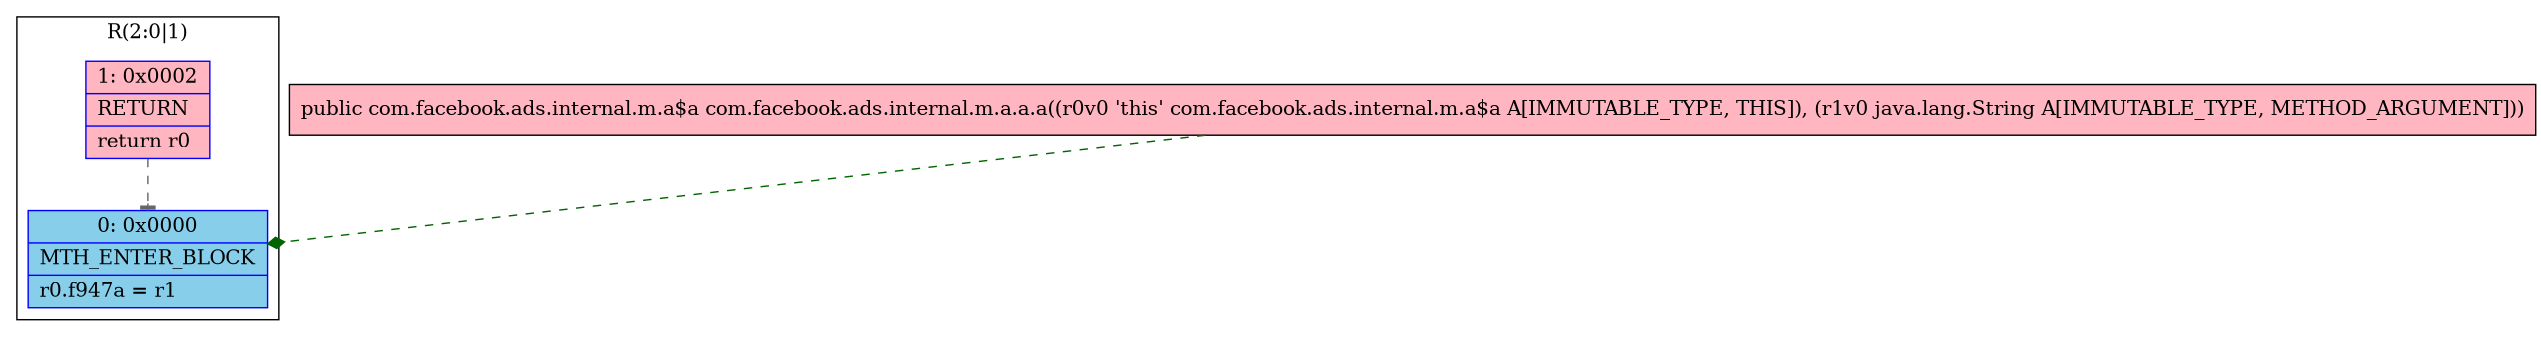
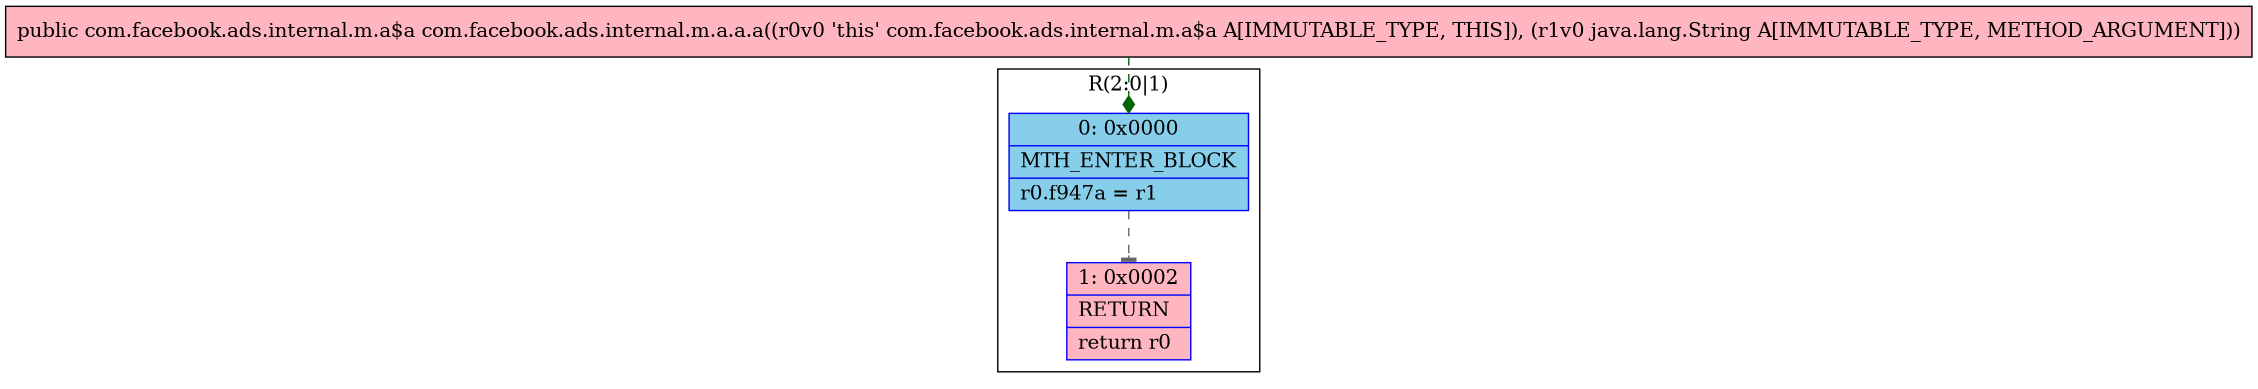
(148, 181) -> (1129, 233)
